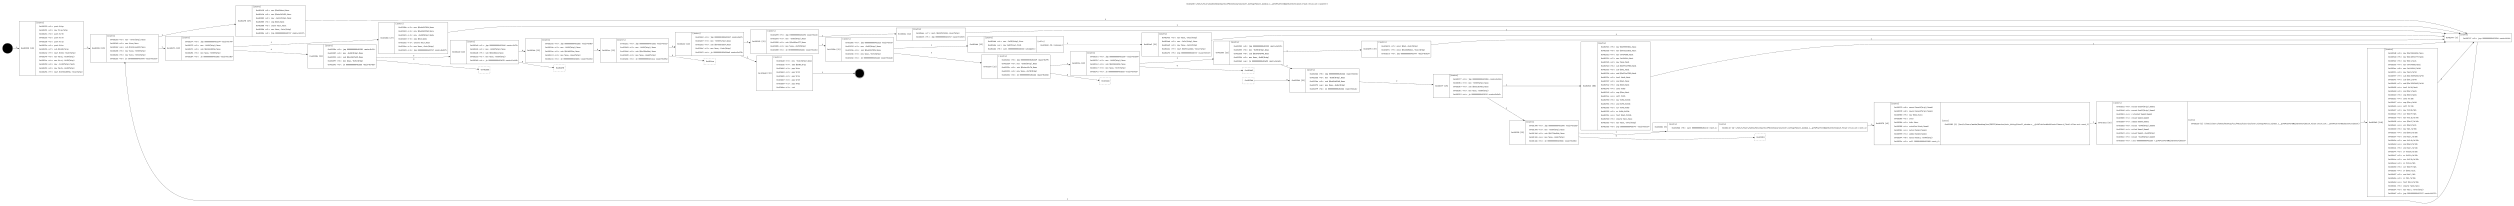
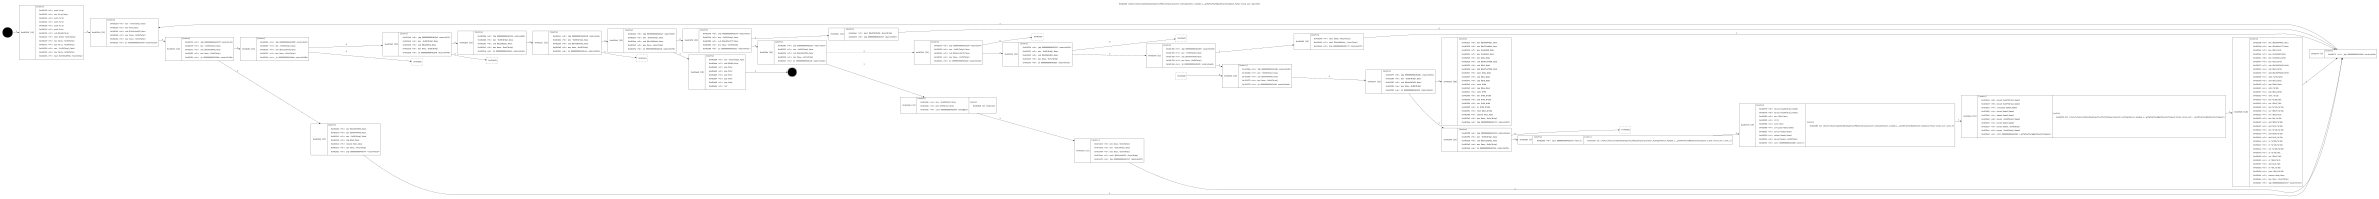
(271, 21) -> none
(2046, 45) -> none
